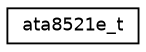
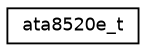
(73, 26) -> (73, 26)
